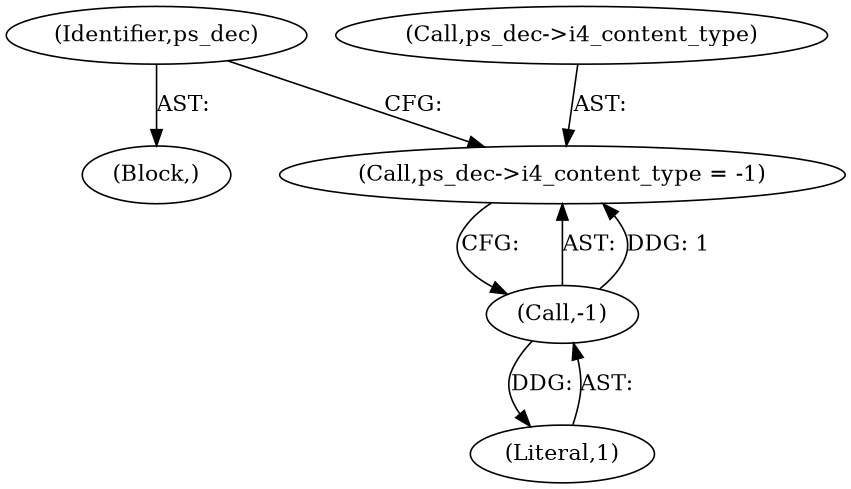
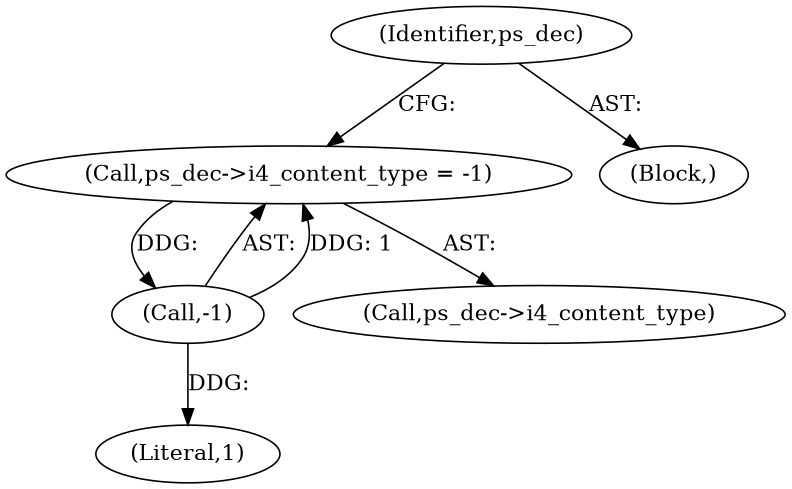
(573, 97) -> (412, 239)
(494, 245) -> (171, 245)
(581, 392) -> none
